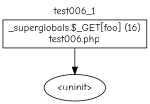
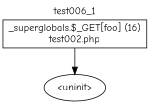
(75, 34) -> (75, 34)
